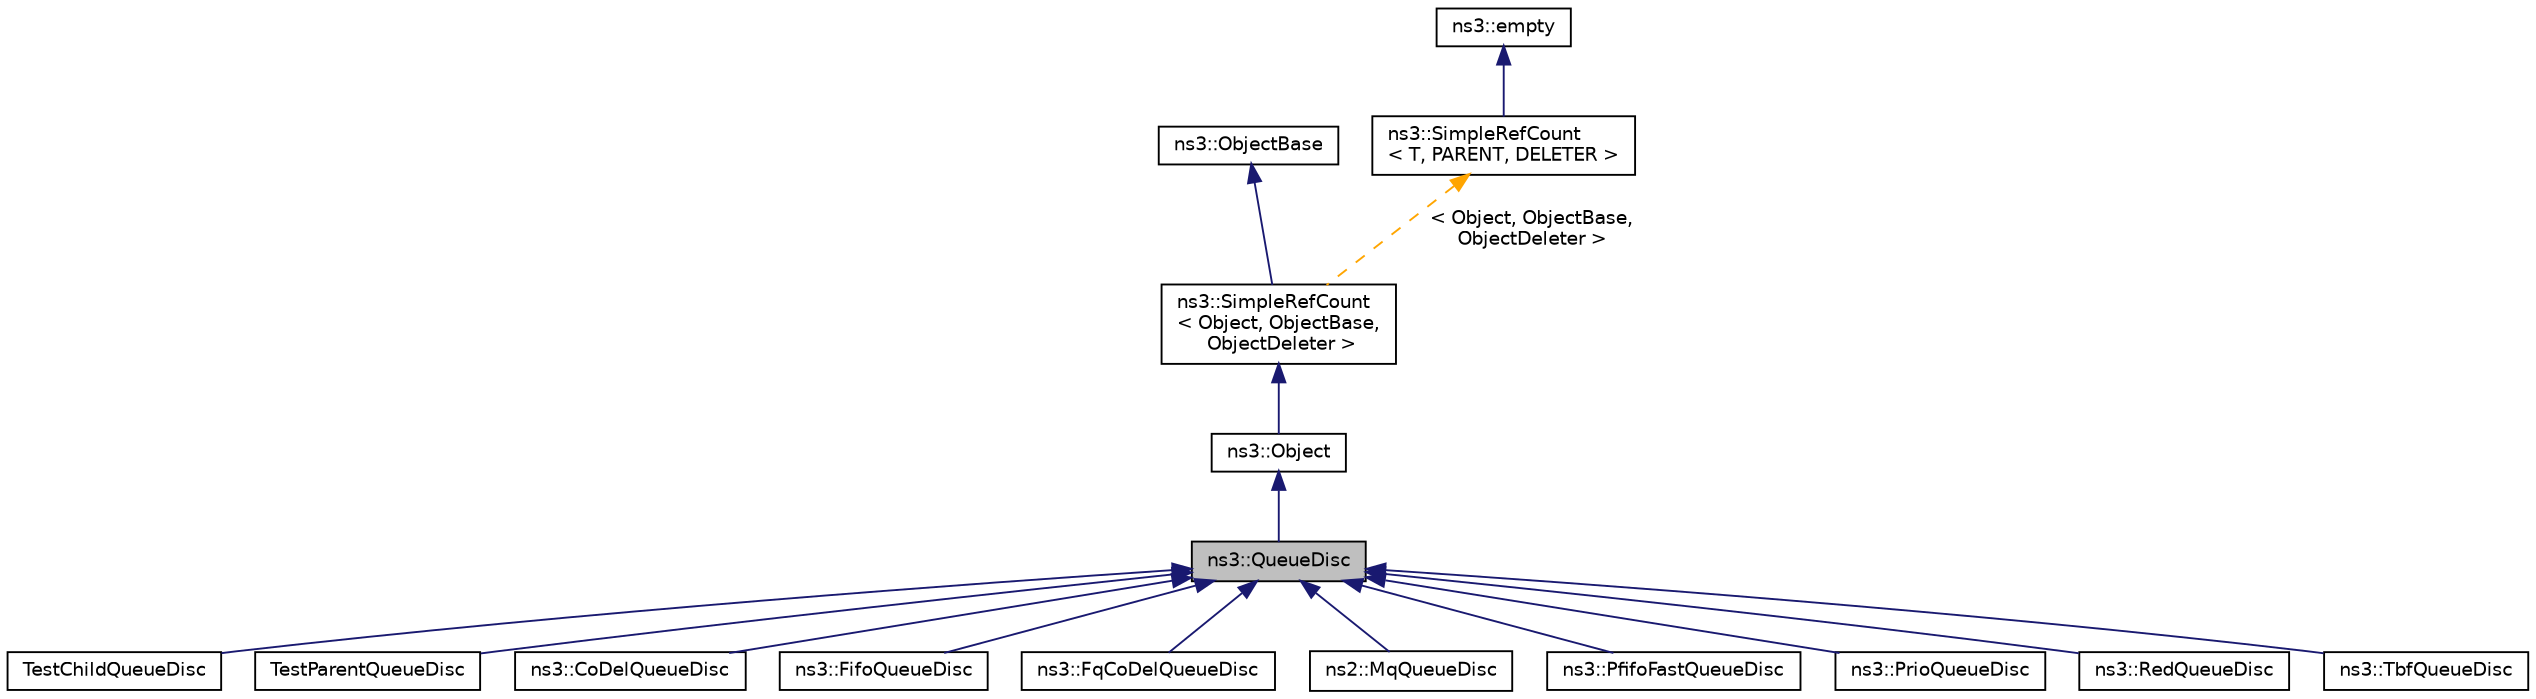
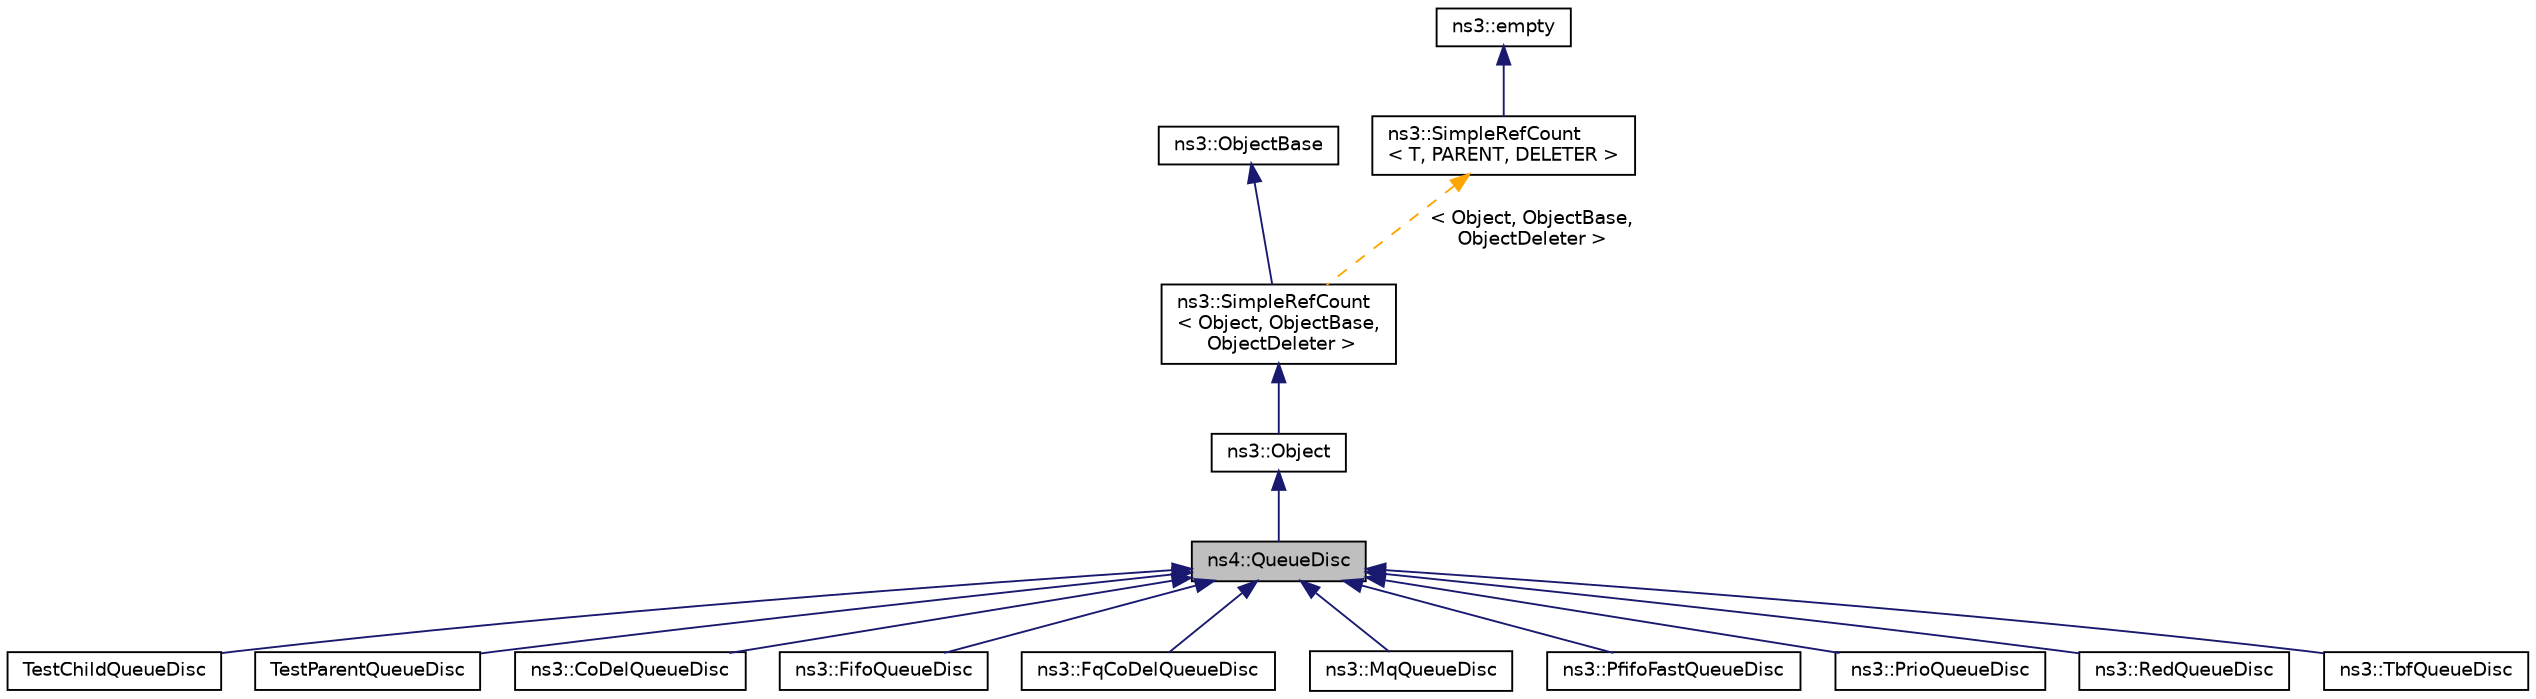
(1279, 561) -> (1279, 561)
(1411, 671) -> (1411, 671)
